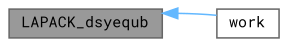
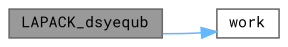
(197, 14) -> (182, 34)
